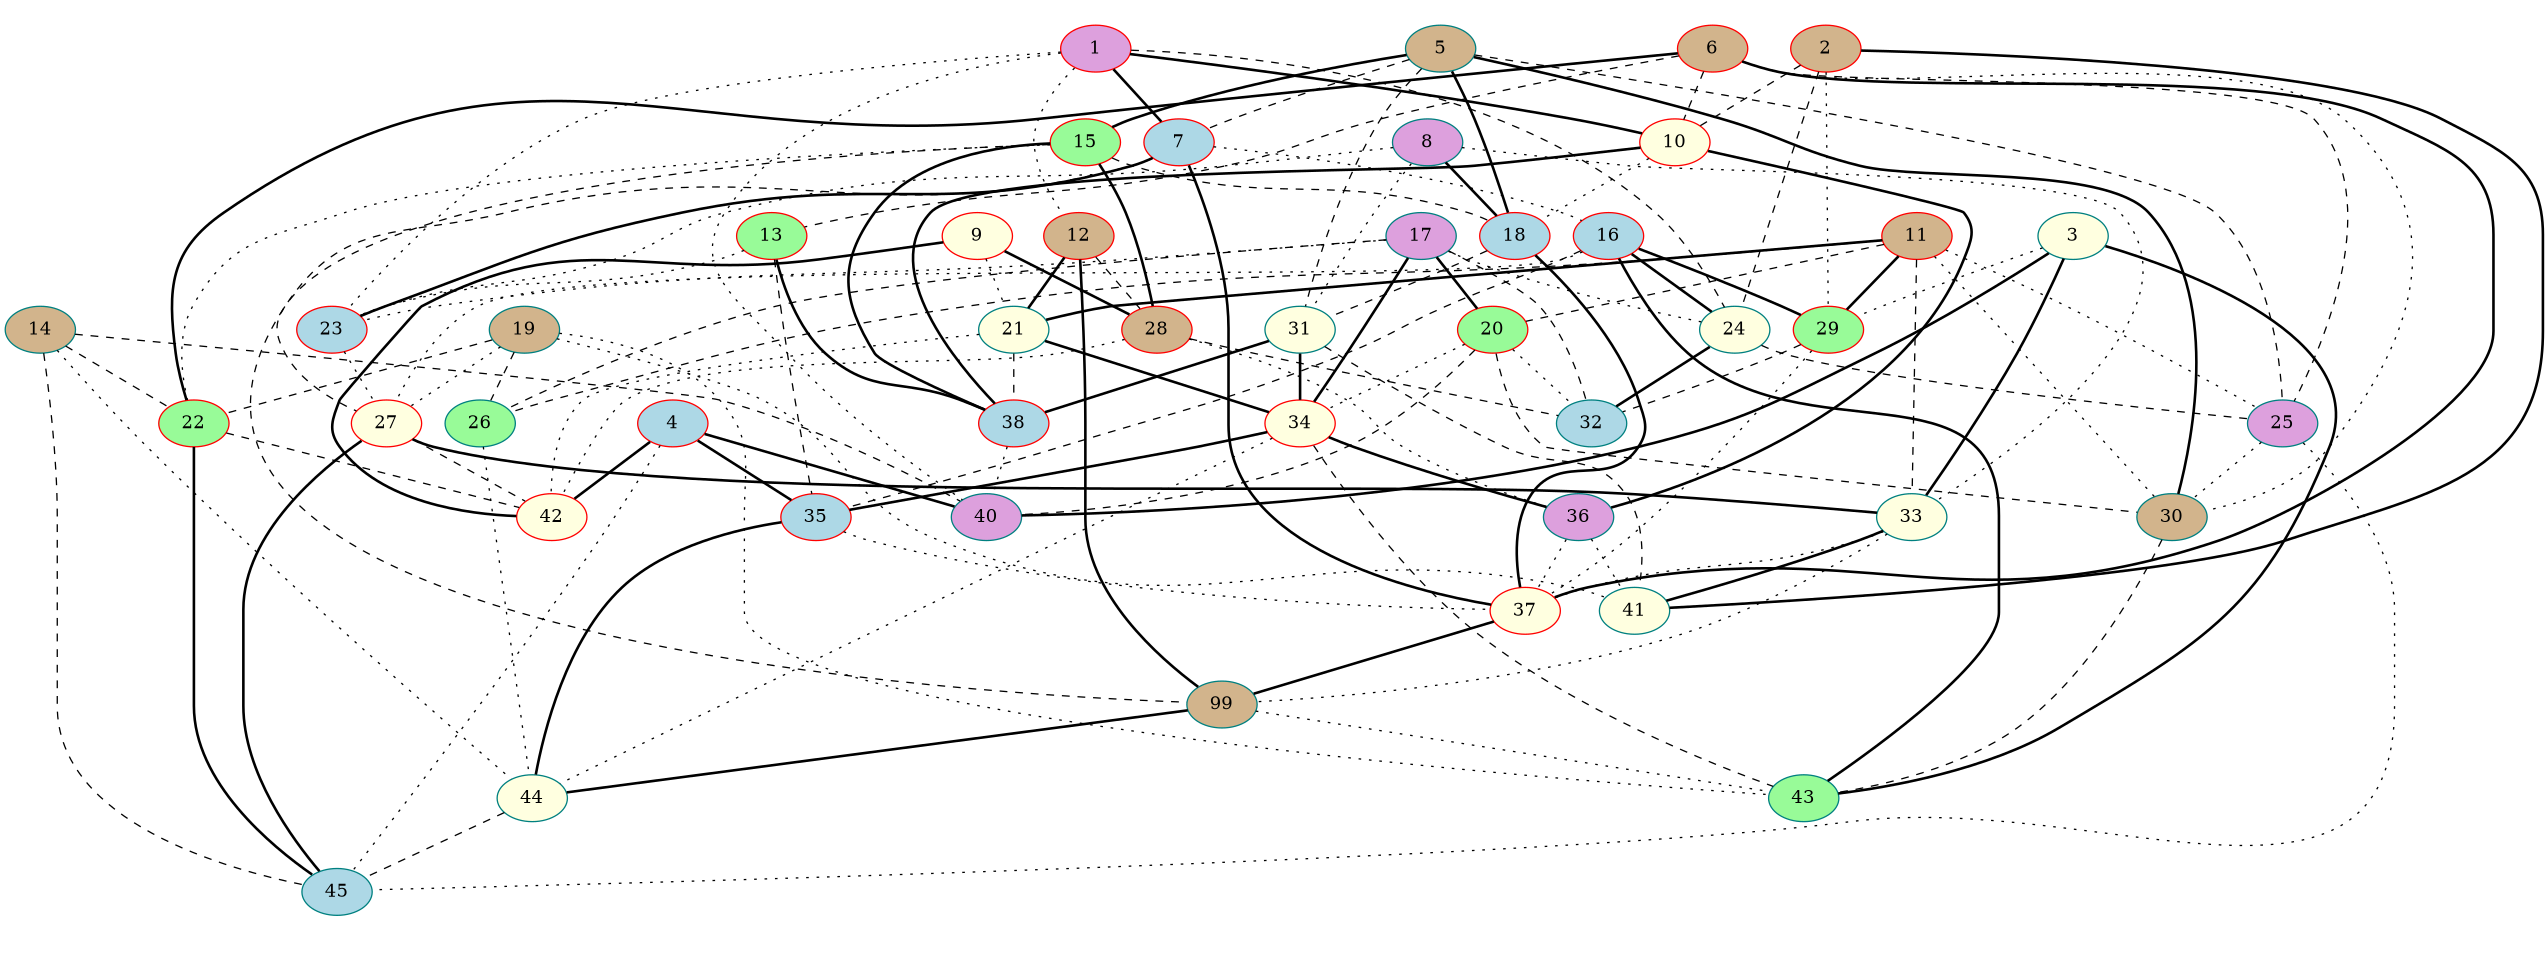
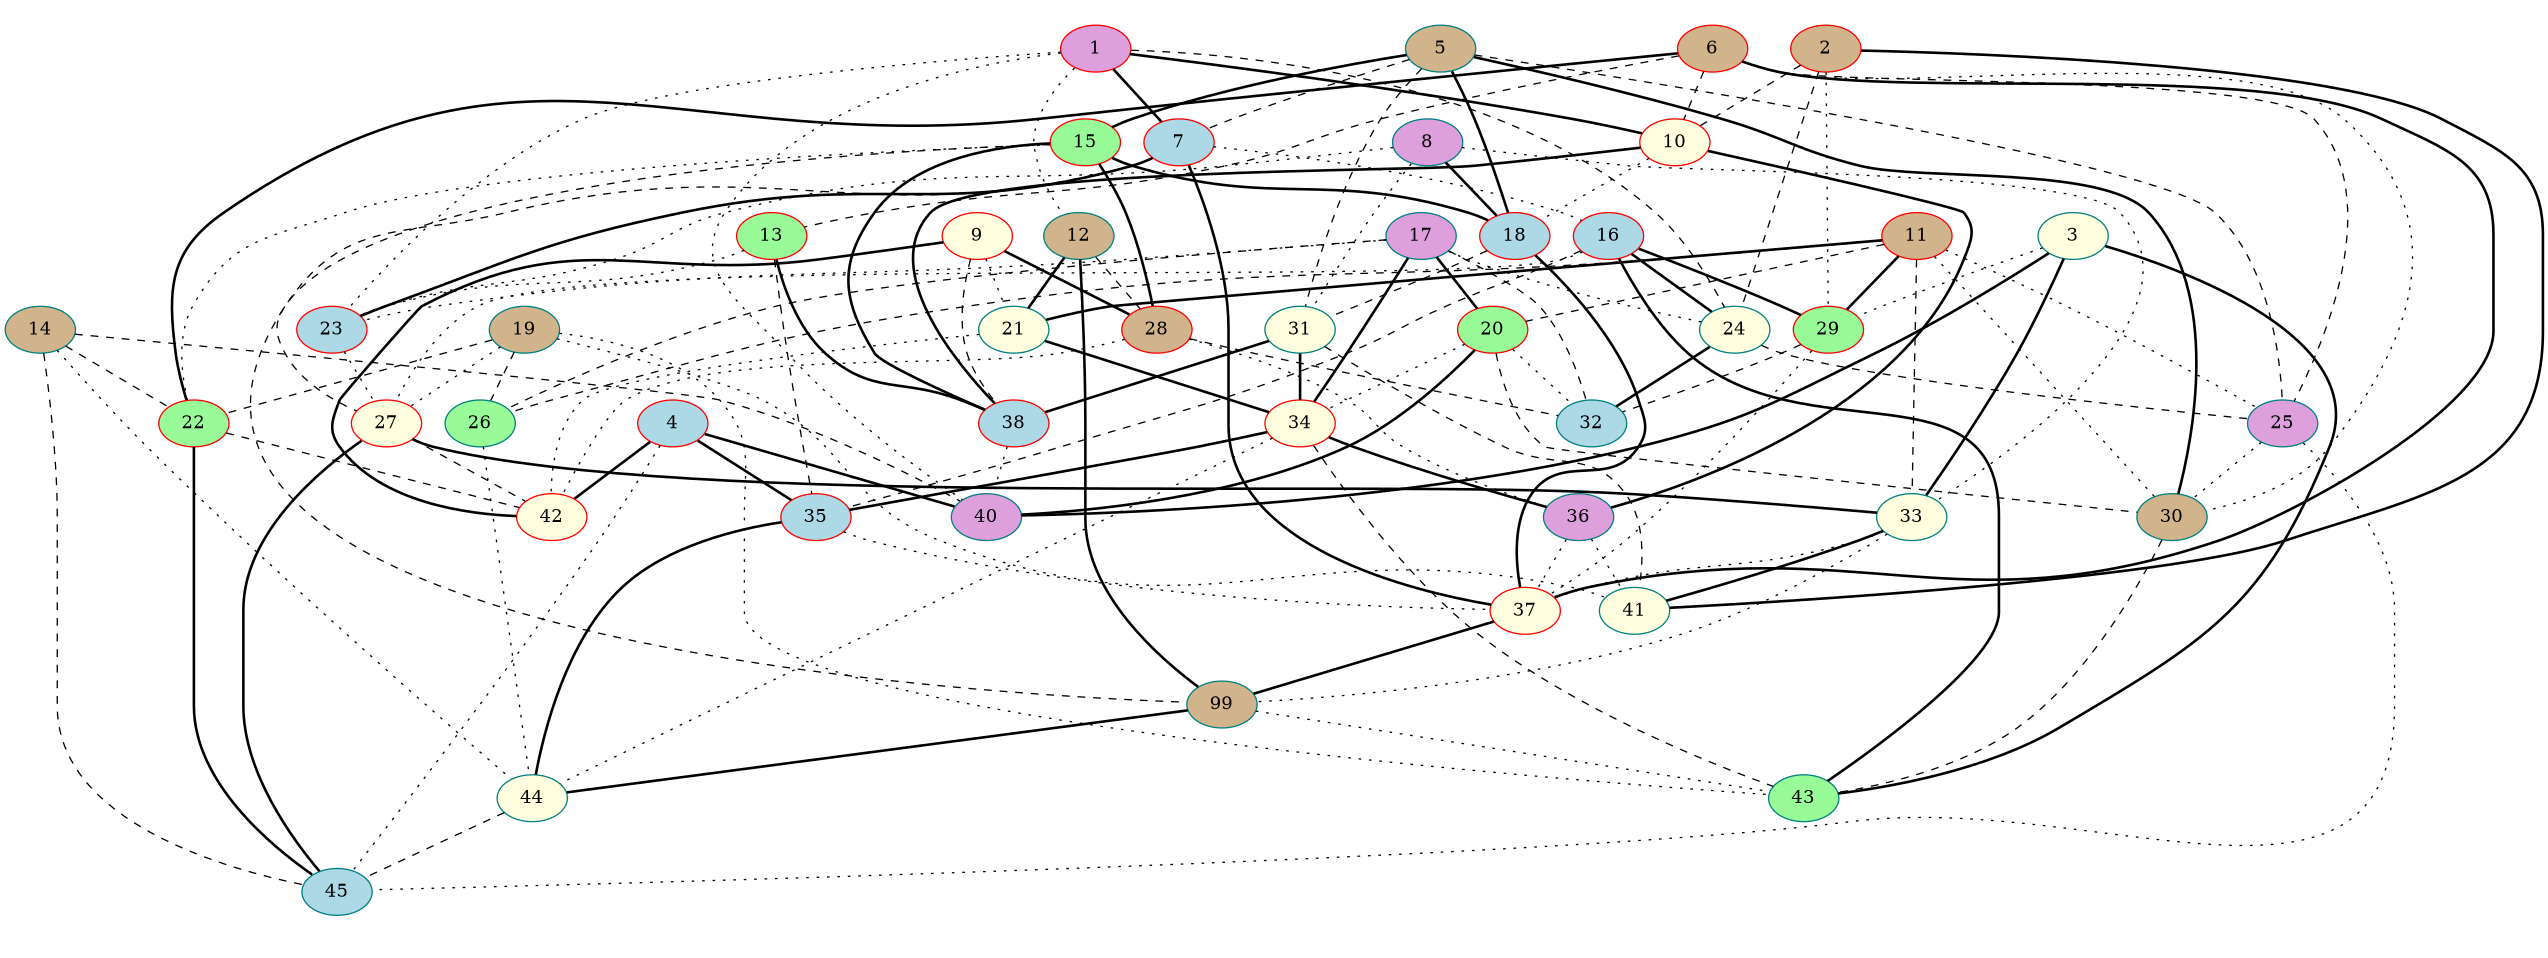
(1300, 189) -> (1300, 189)
(1079, 236) -> (1079, 236)
(1014, 377) -> (962, 327)
(1266, 476) -> (1266, 476)
